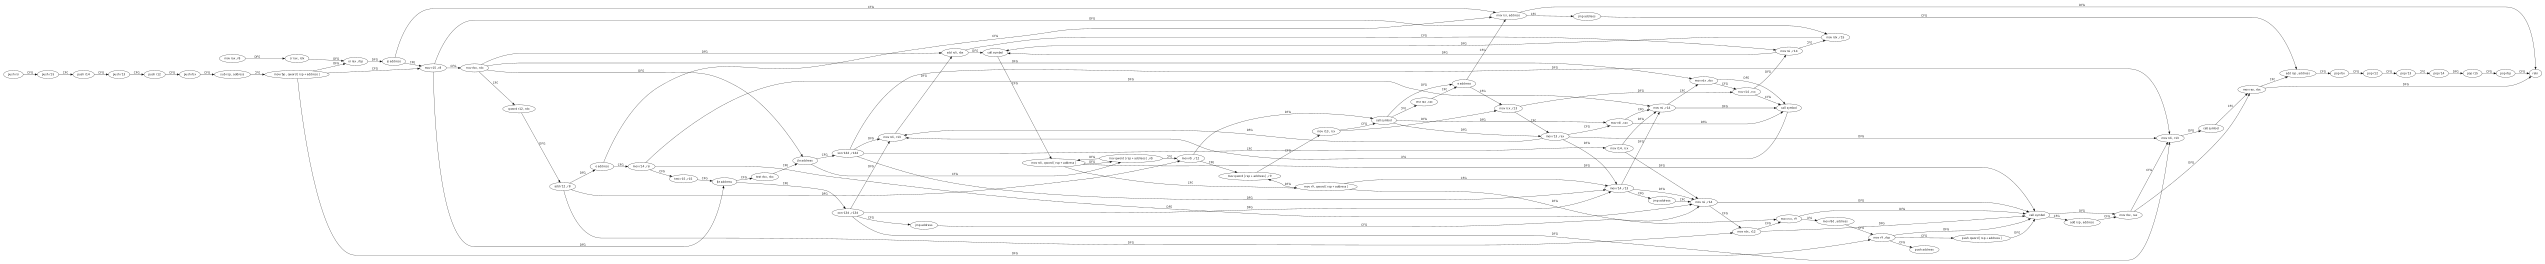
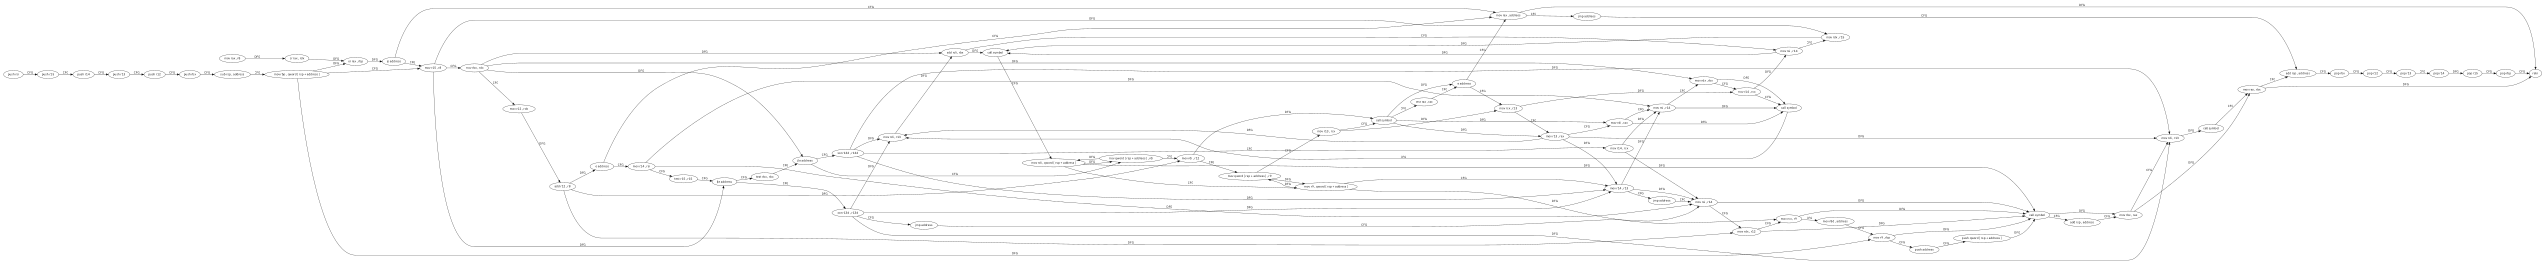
(1508, 16) -> (1508, 16)
(519, 109) -> (519, 109)
none -> (1287, 181)
(1923, 238) -> (1950, 245)
